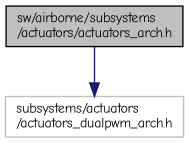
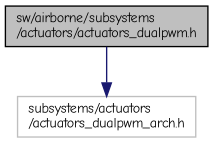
(94, 26) -> (107, 26)
